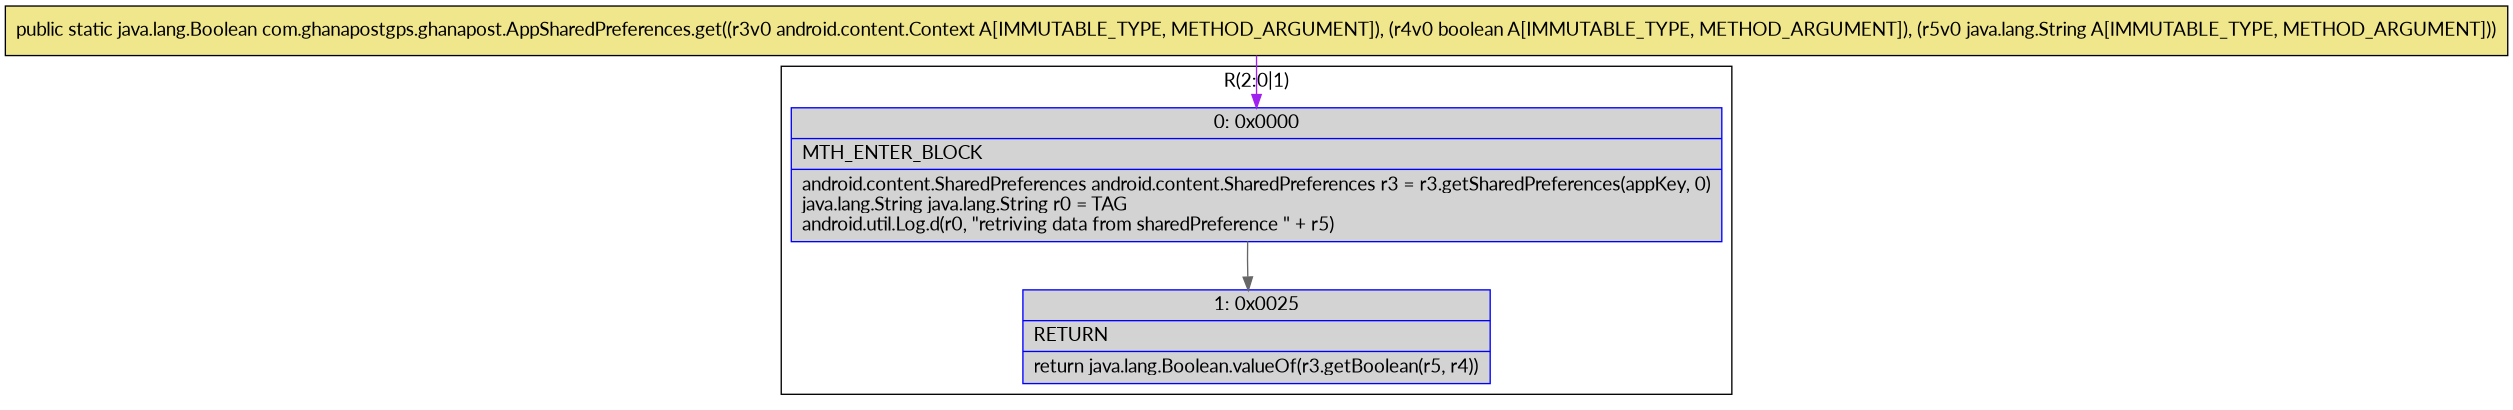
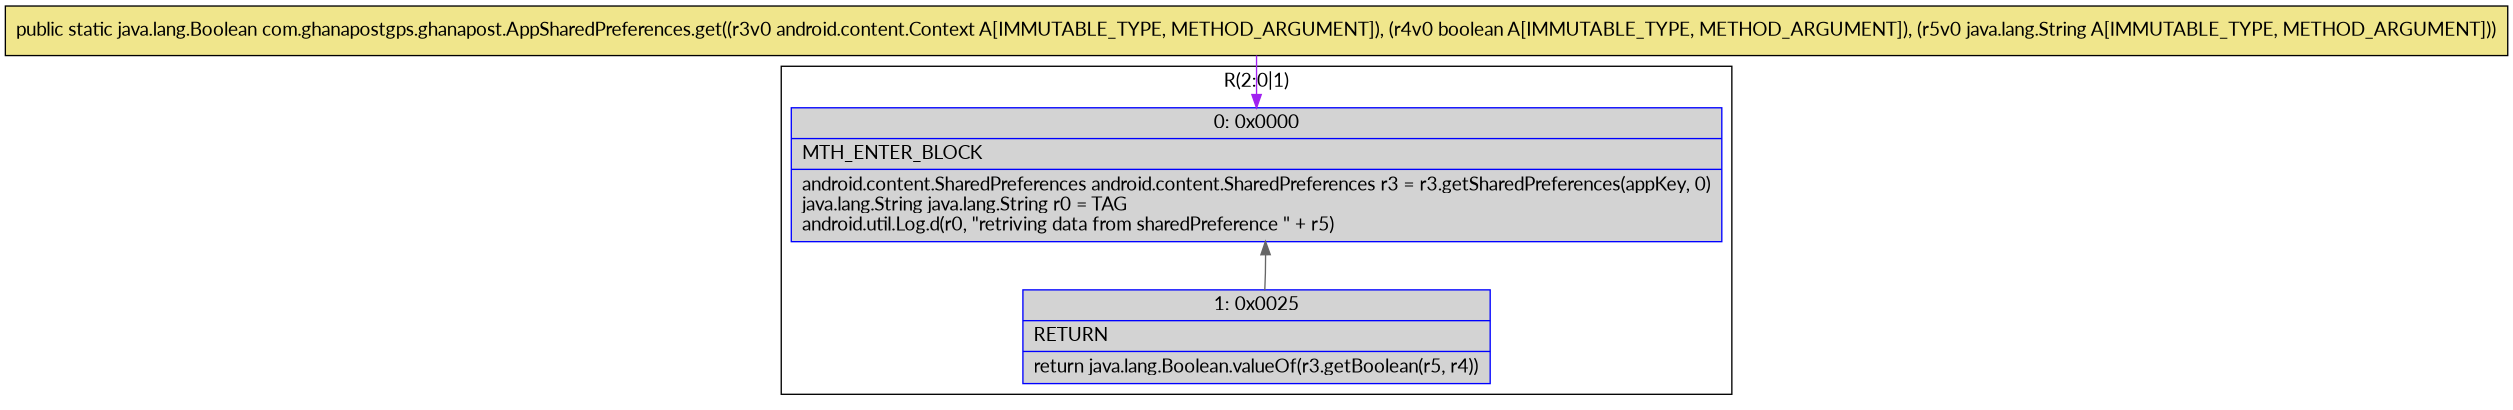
(1248, 259) -> (1265, 273)
